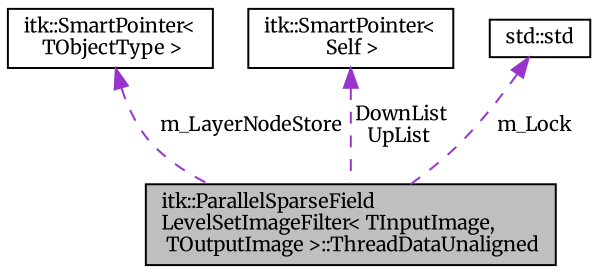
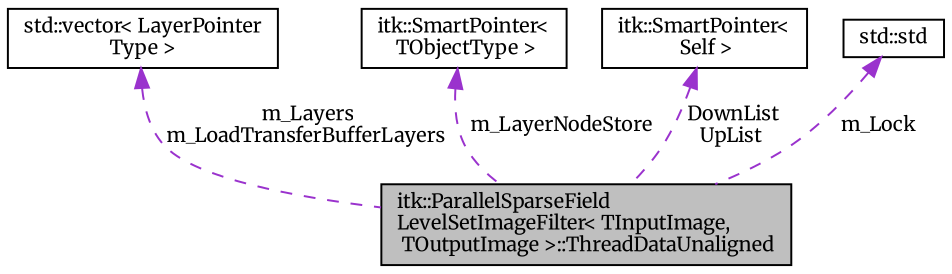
none -> (143, 38)
